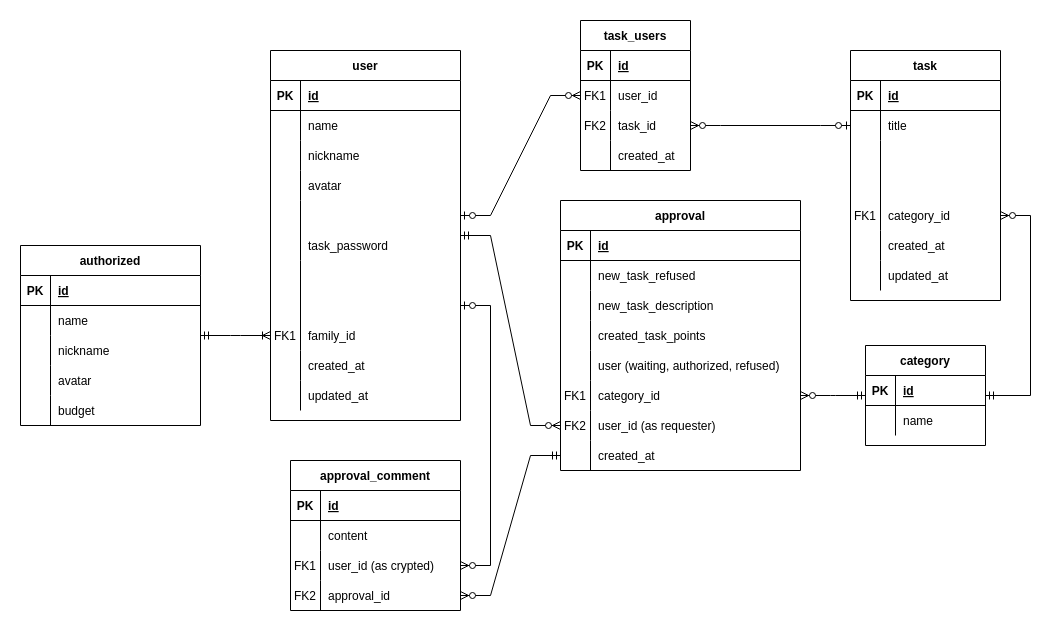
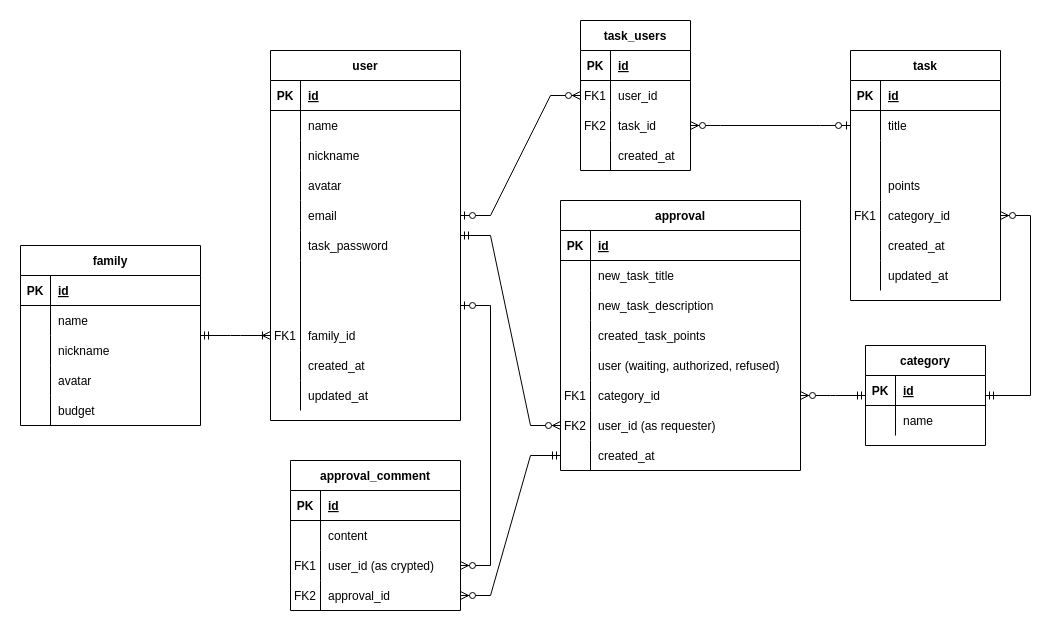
none -> (941, 186)
none -> (381, 216)
(110, 261) -> (110, 261)
(652, 276) -> (642, 276)
